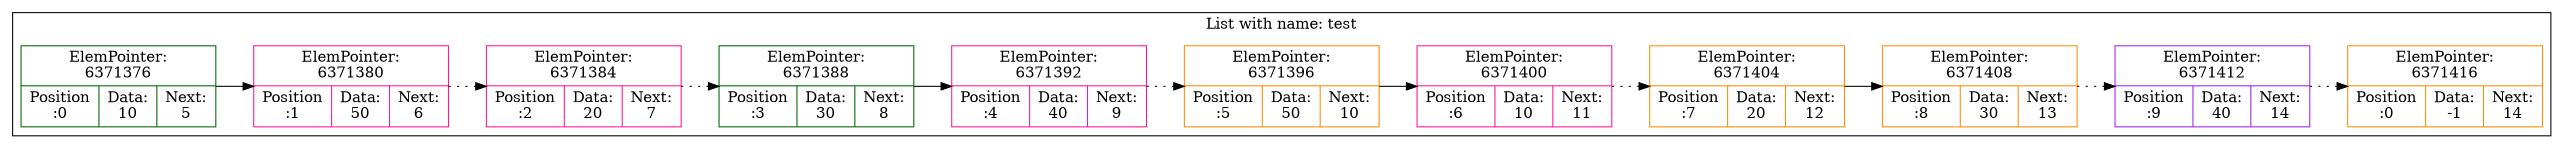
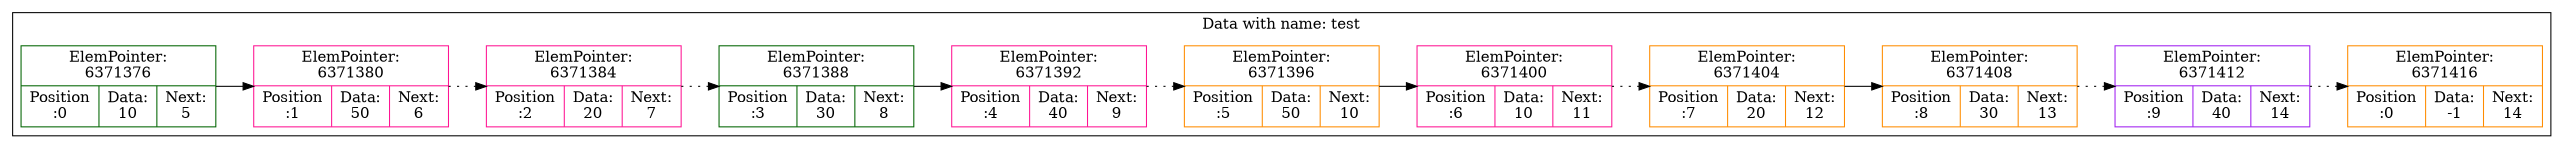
(1282, 25) -> (1282, 25)
